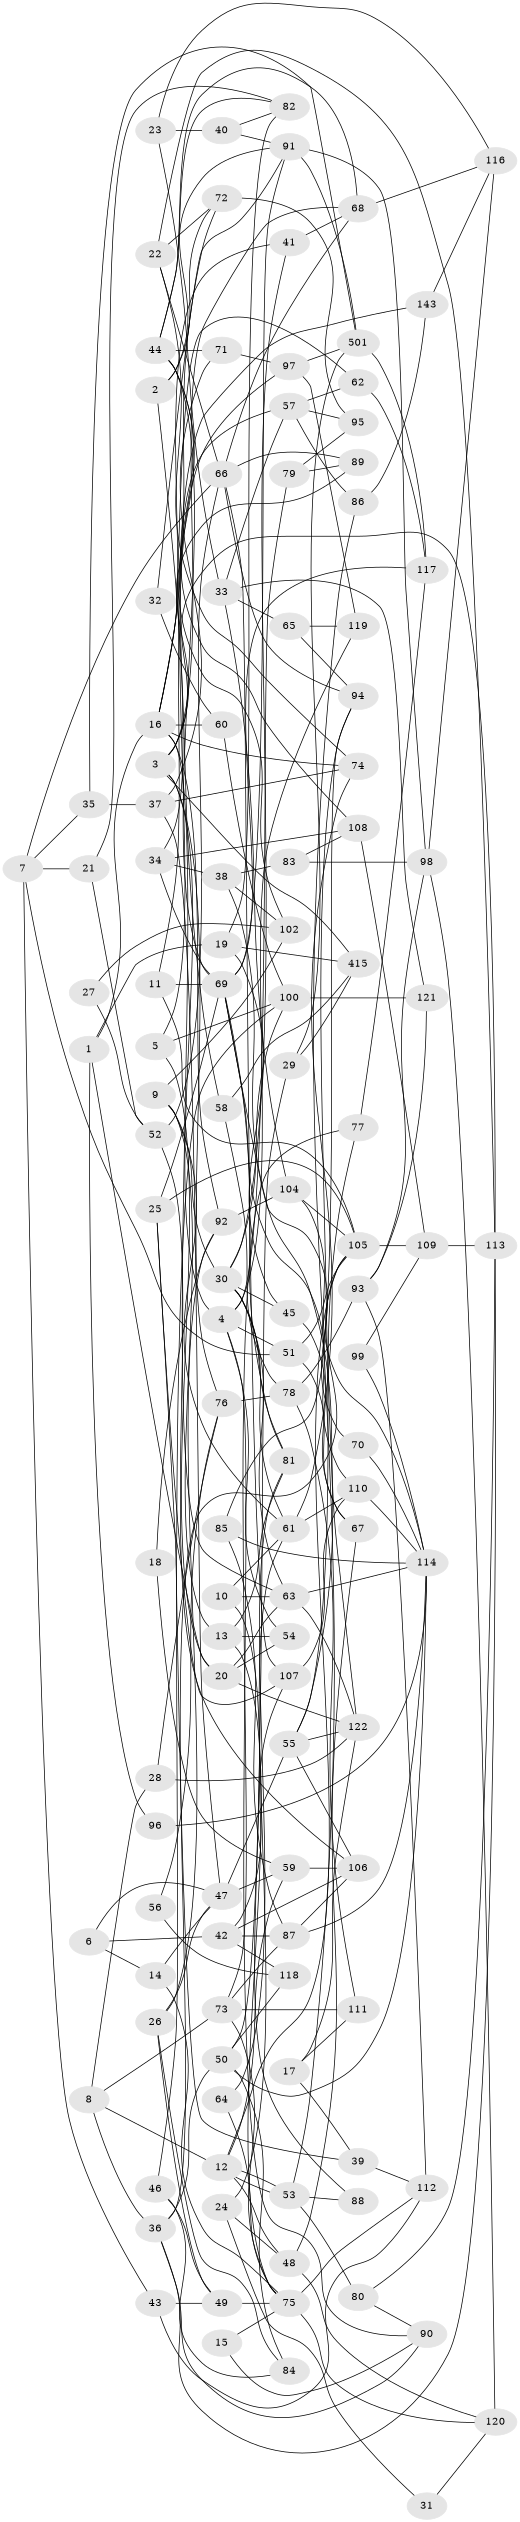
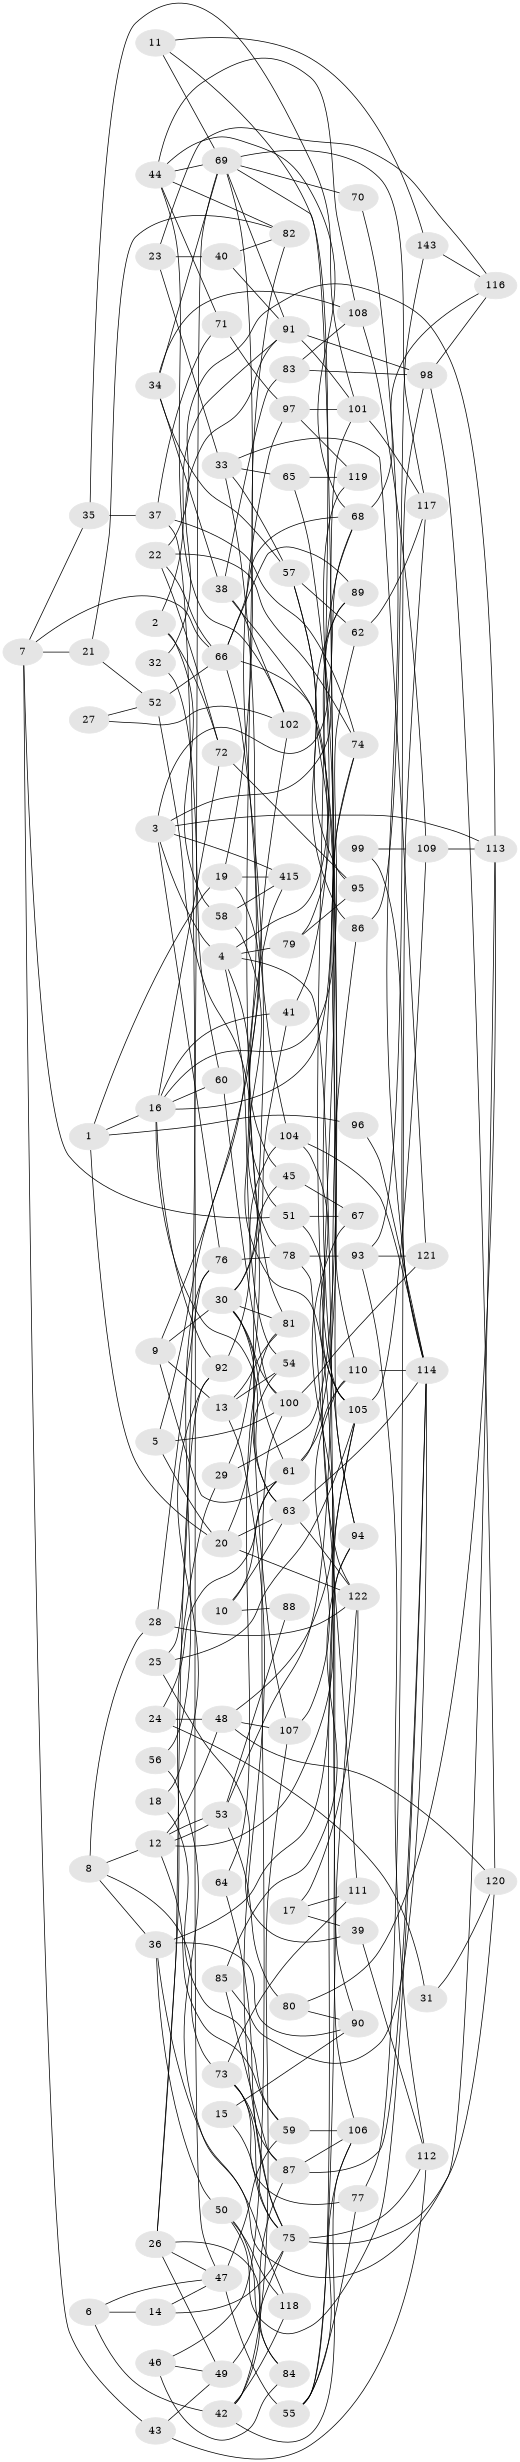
(358, 343) -> (358, 409)
(264, 1321) -> (179, 1858)
(176, 1500) -> (256, 1725)
